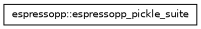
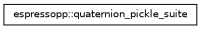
(100, 15) -> (100, 15)
